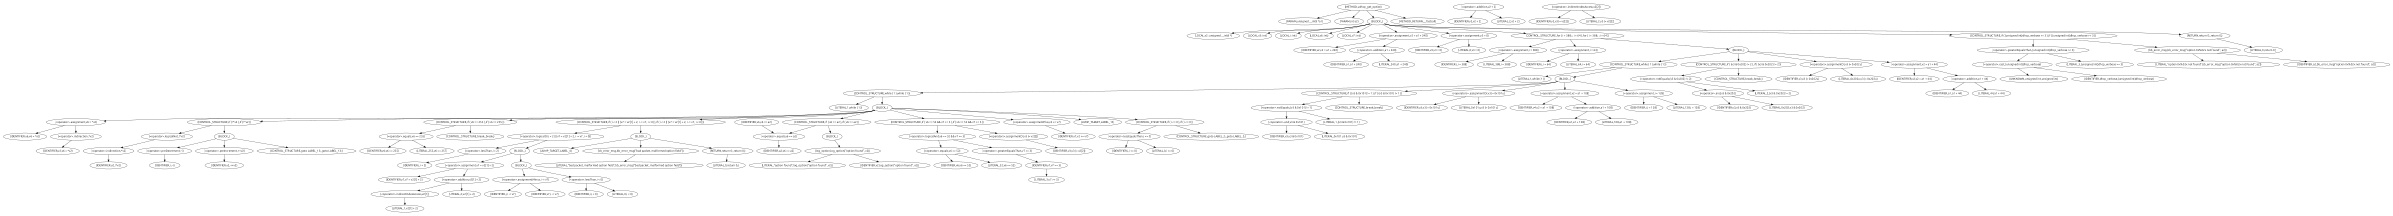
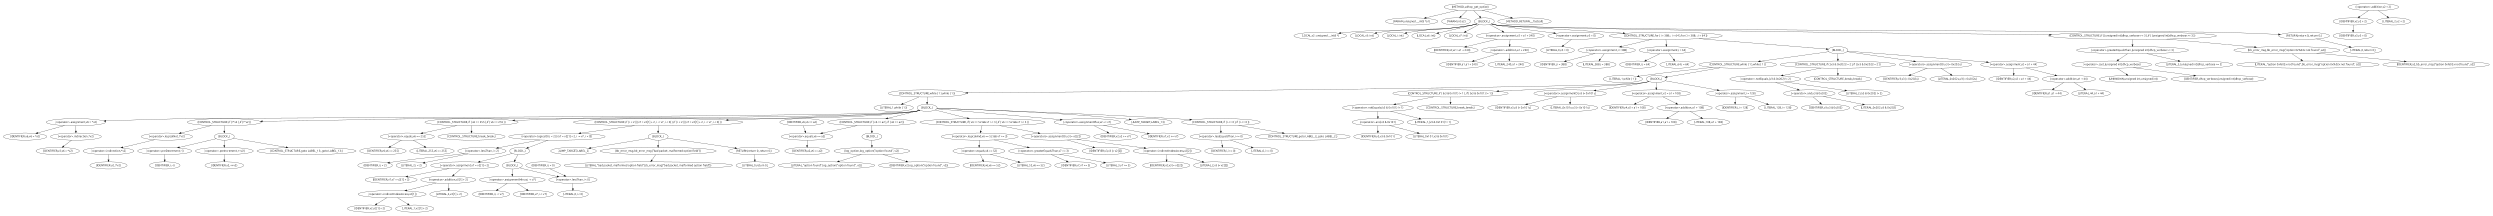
(1449, 43) -> (2353, 28)
none -> (1116, 137)
none -> (1111, 144)
(432, 151) -> (432, 151)
(556, 151) -> (574, 151)
none -> (412, 165)
(1046, 172) -> (1082, 158)
(586, 186) -> (557, 172)
none -> (370, 209)
